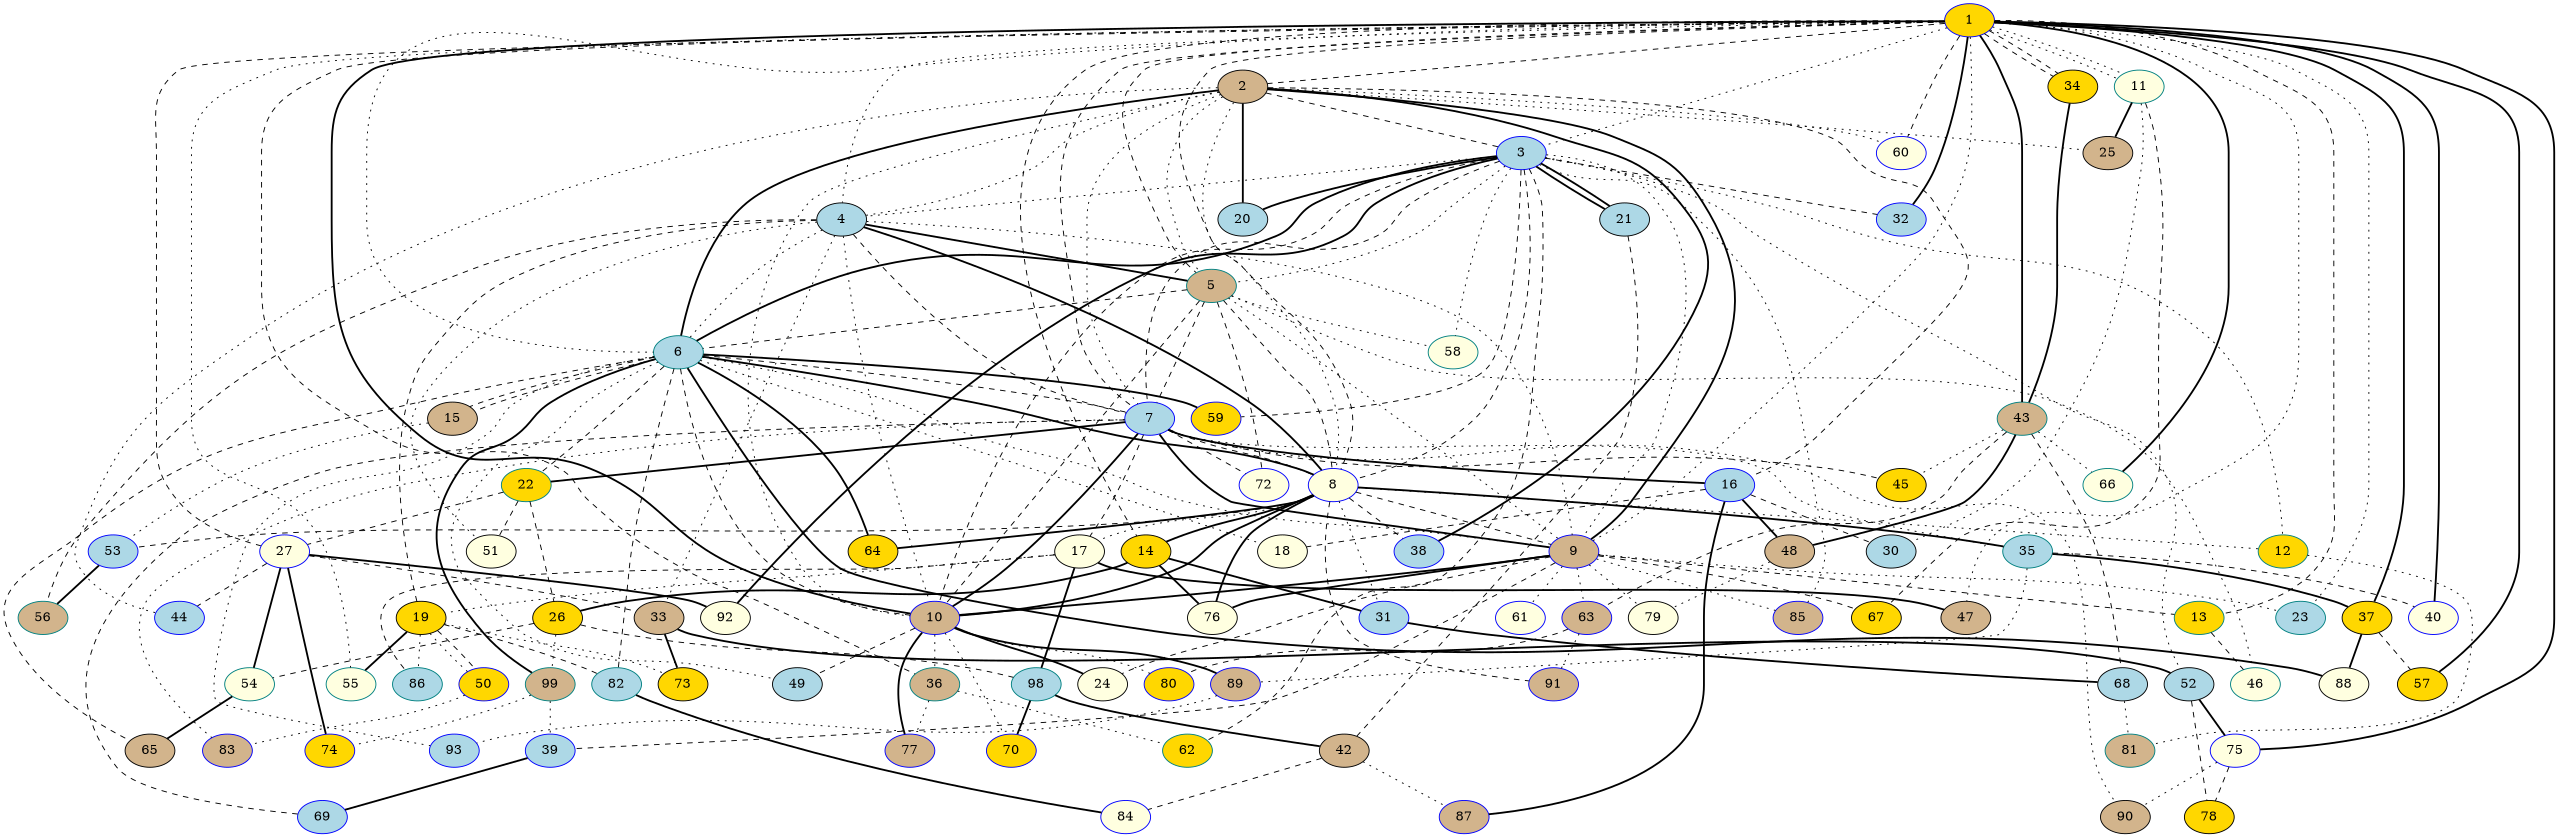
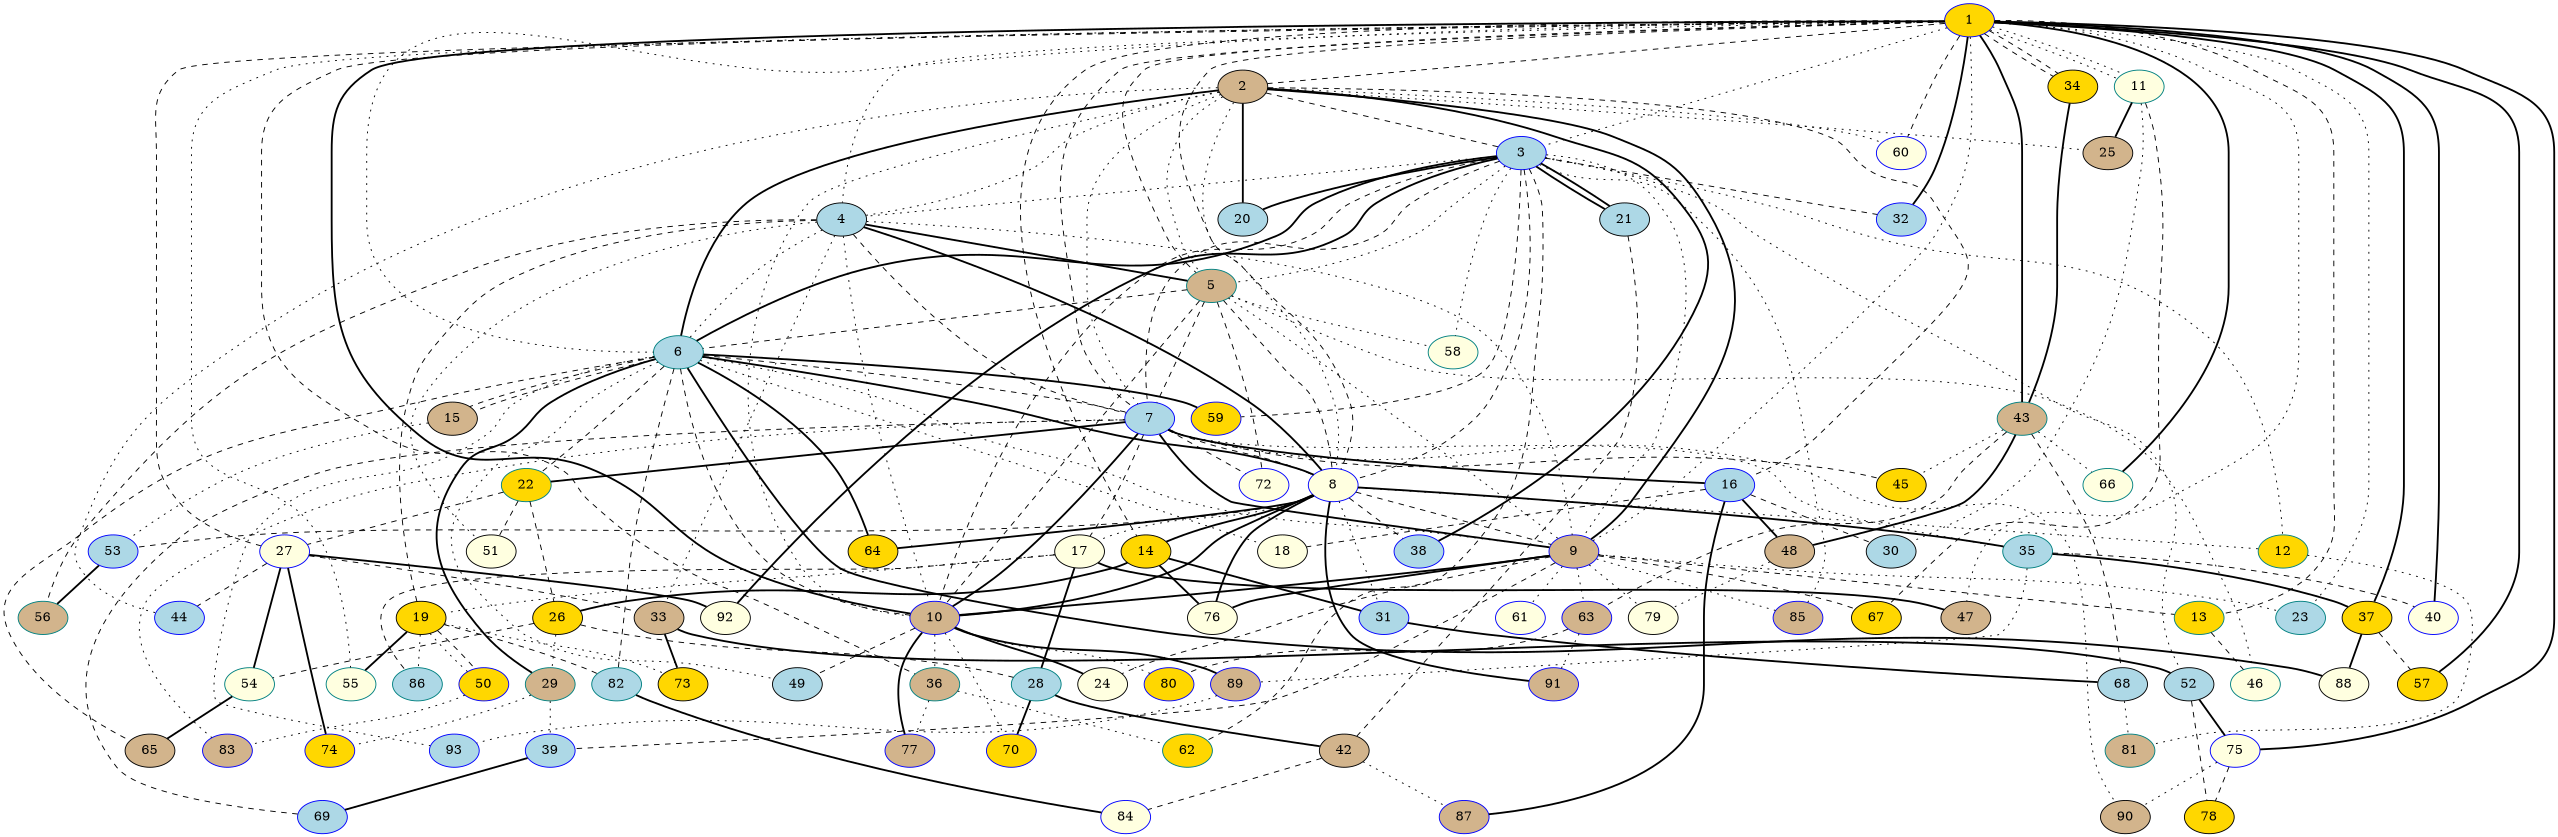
(1357, 639) -> (1357, 639)
(550, 684) -> (550, 684)
(1036, 684) -> (1036, 684)
